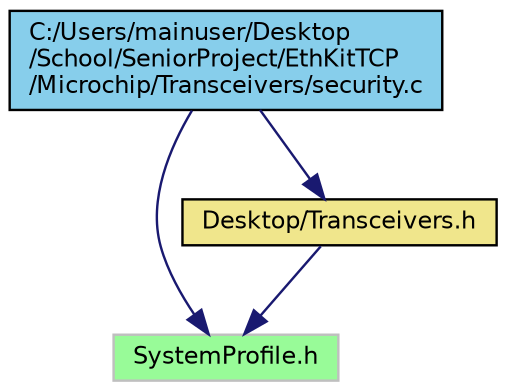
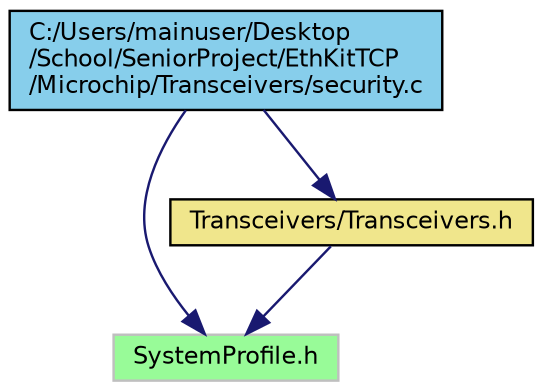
(340, 222) -> (352, 222)
